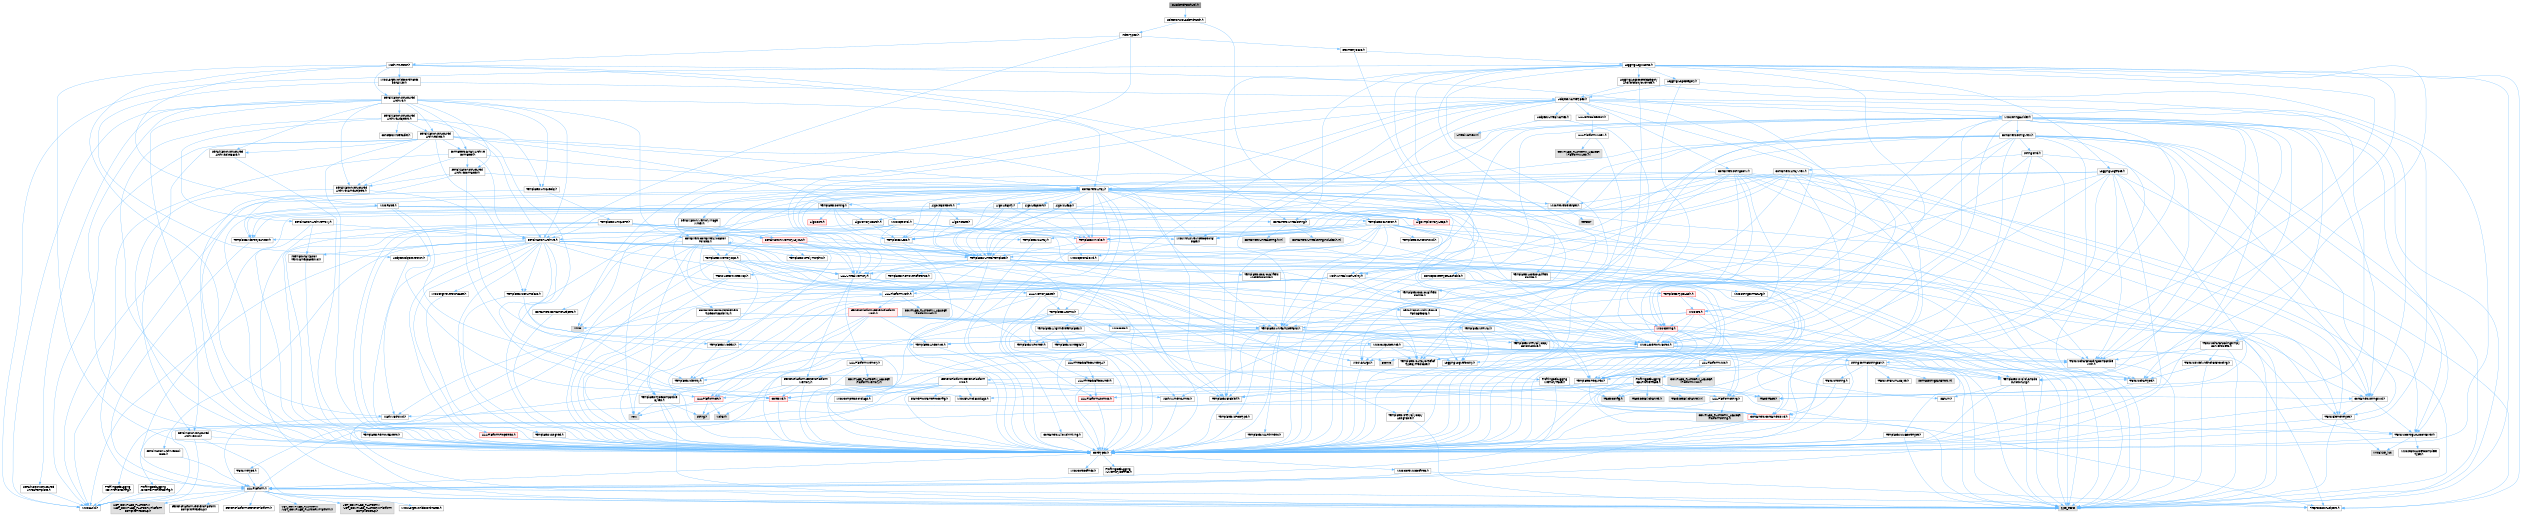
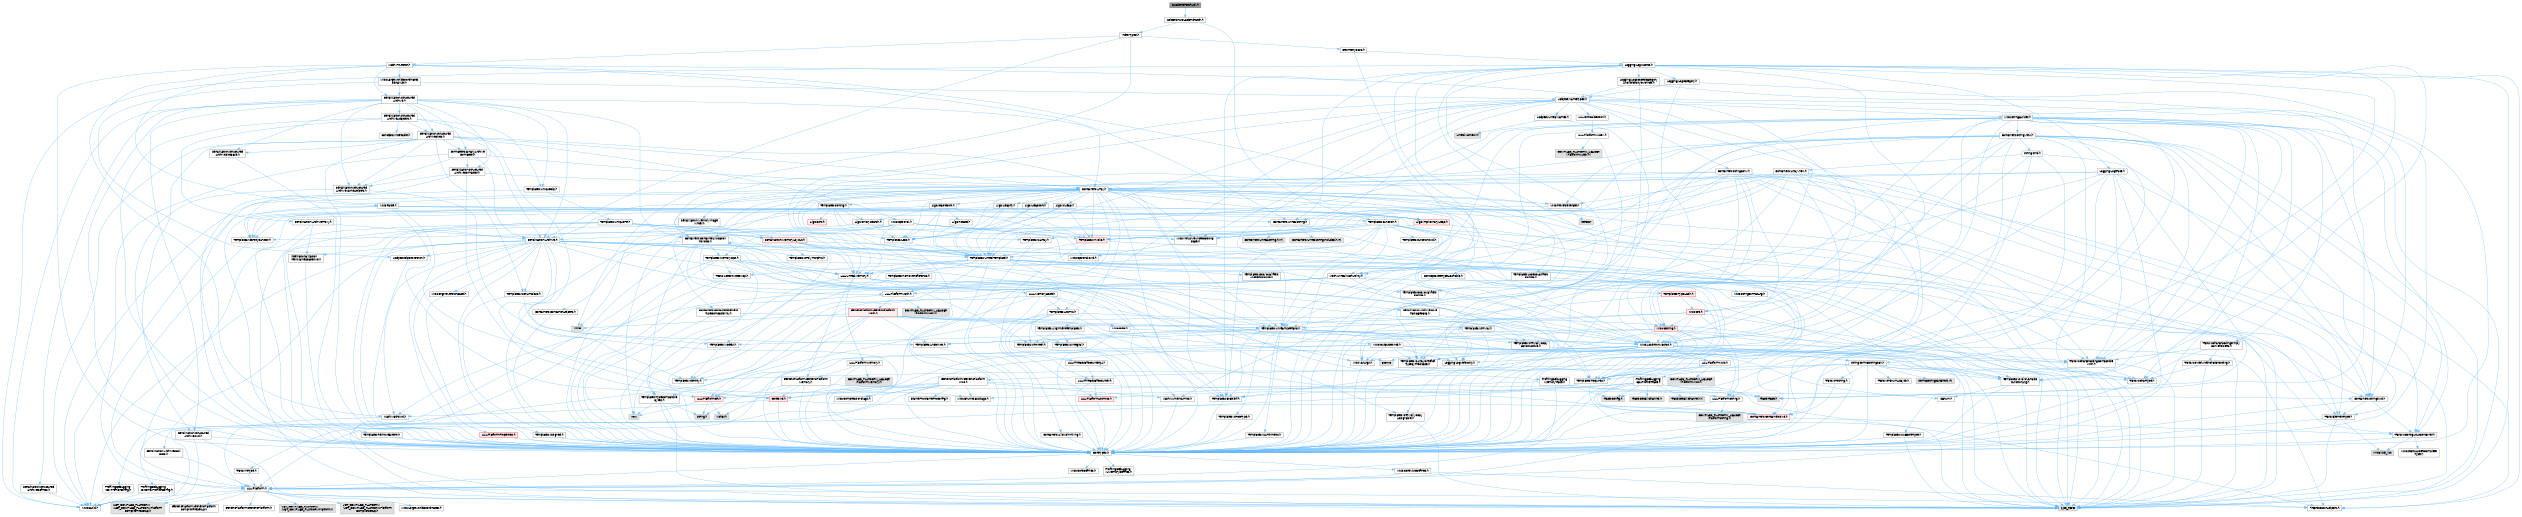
none -> (652, 210)
(1094, 321) -> (1082, 309)
(39, 489) -> (39, 489)
